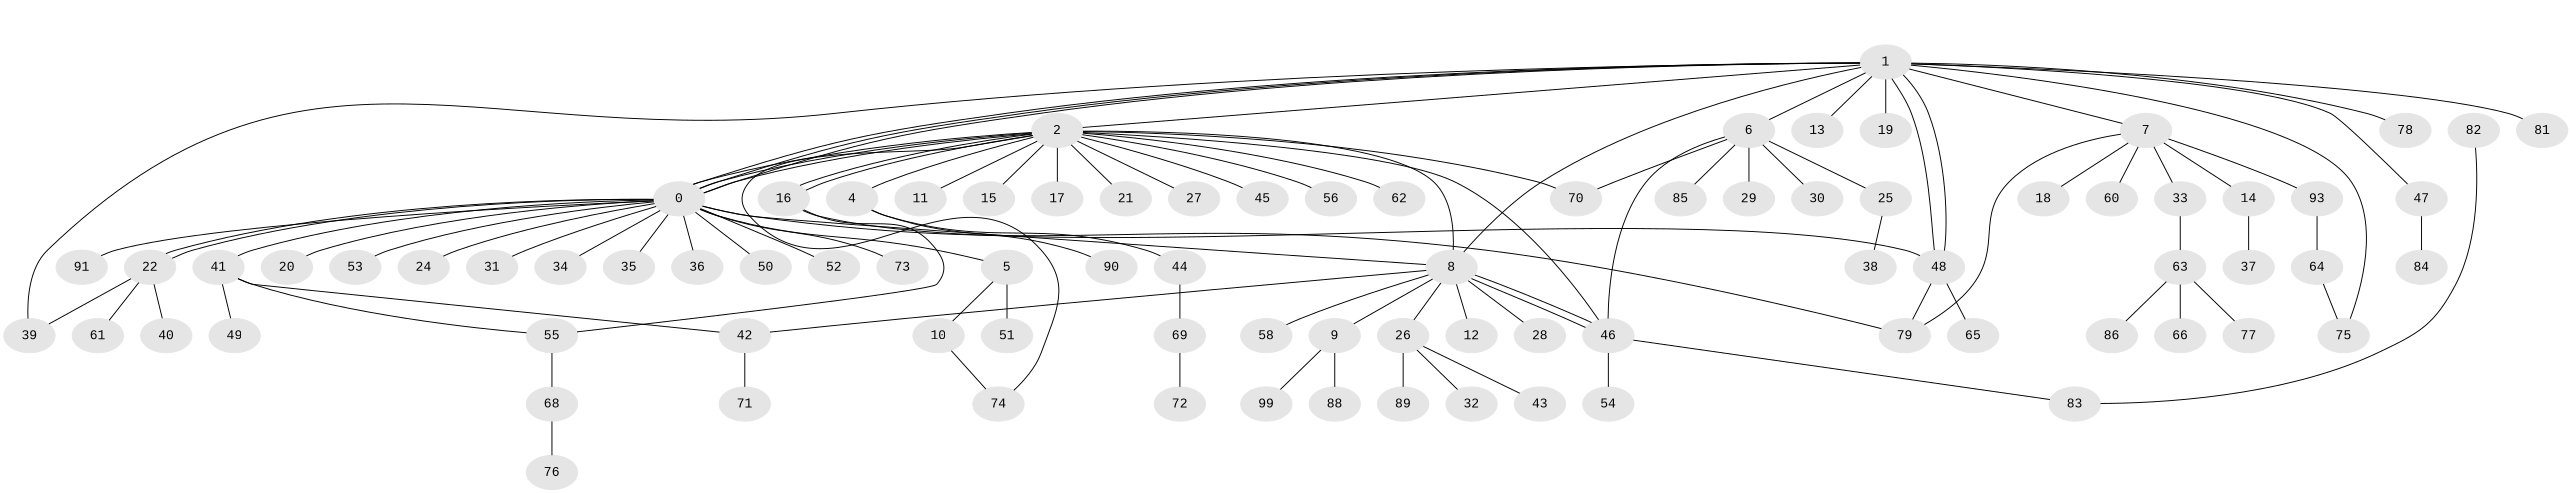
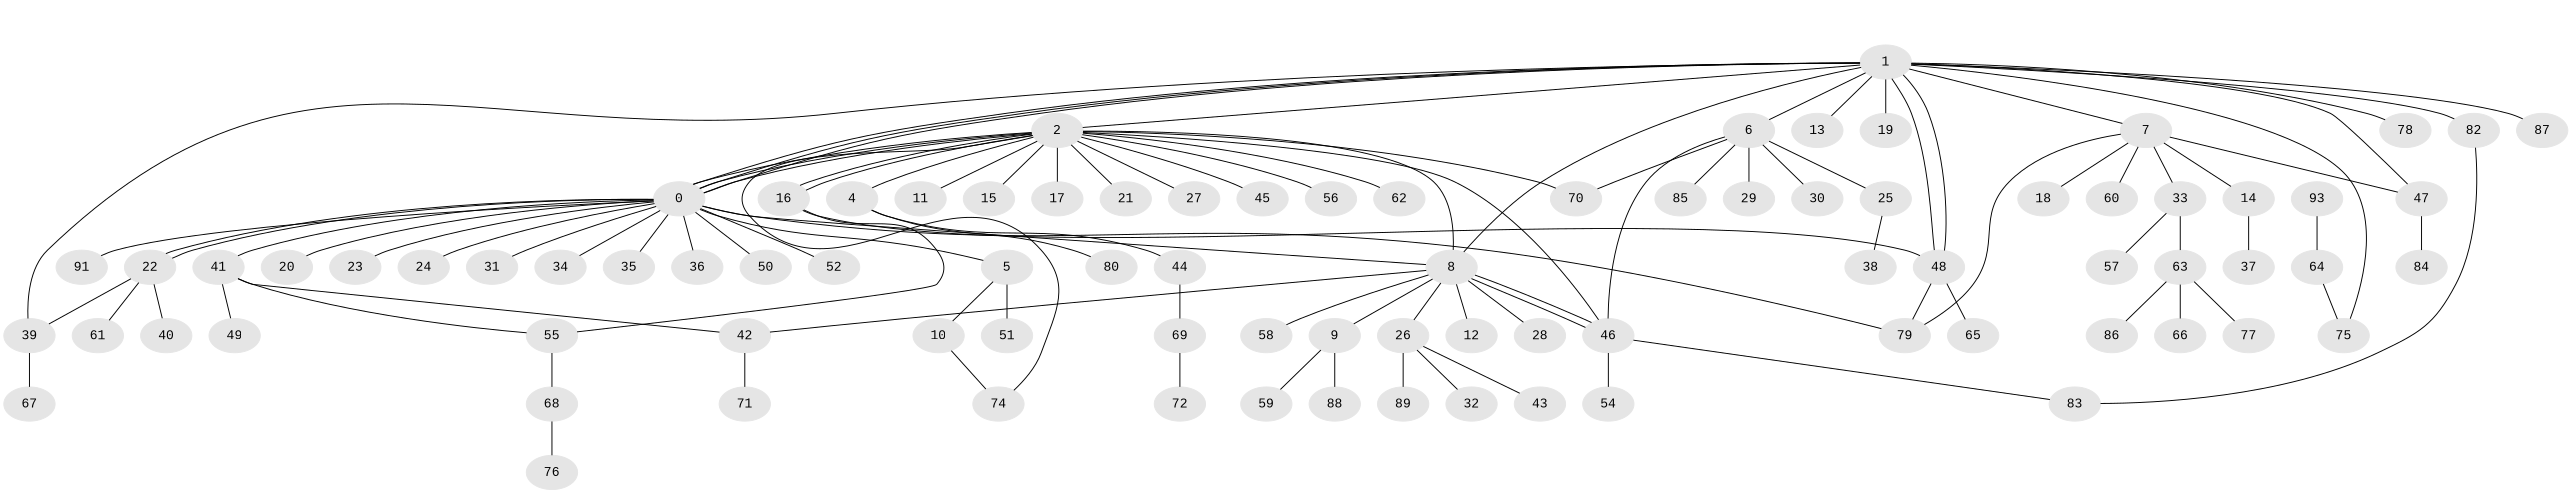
none -> (2293, 91)
(2542, 130) -> (2542, 130)
(2233, 162) -> (2284, 165)
(355, 267) -> (355, 267)
(903, 267) -> none
(1112, 267) -> (1112, 267)
none -> (2112, 267)
none -> (29, 404)
(1266, 404) -> (1266, 404)
